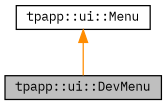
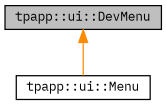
(83, 59) -> (83, 59)
